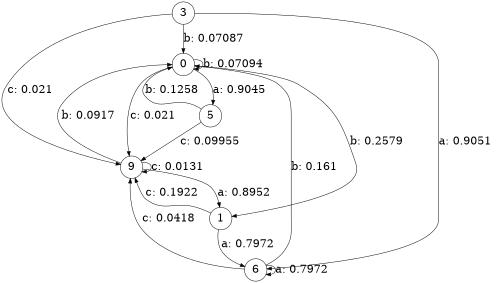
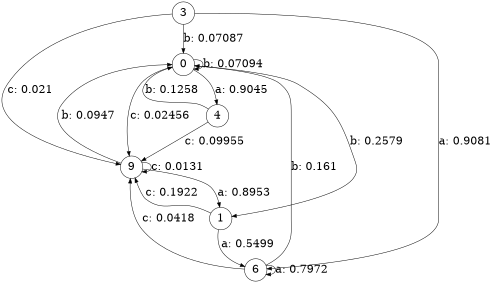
(93, 116) -> (93, 116)
(160, 116) -> (163, 116)
(210, 116) -> (217, 116)
(470, 142) -> (470, 142)
(249, 193) -> (249, 193)
(253, 244) -> (253, 244)
